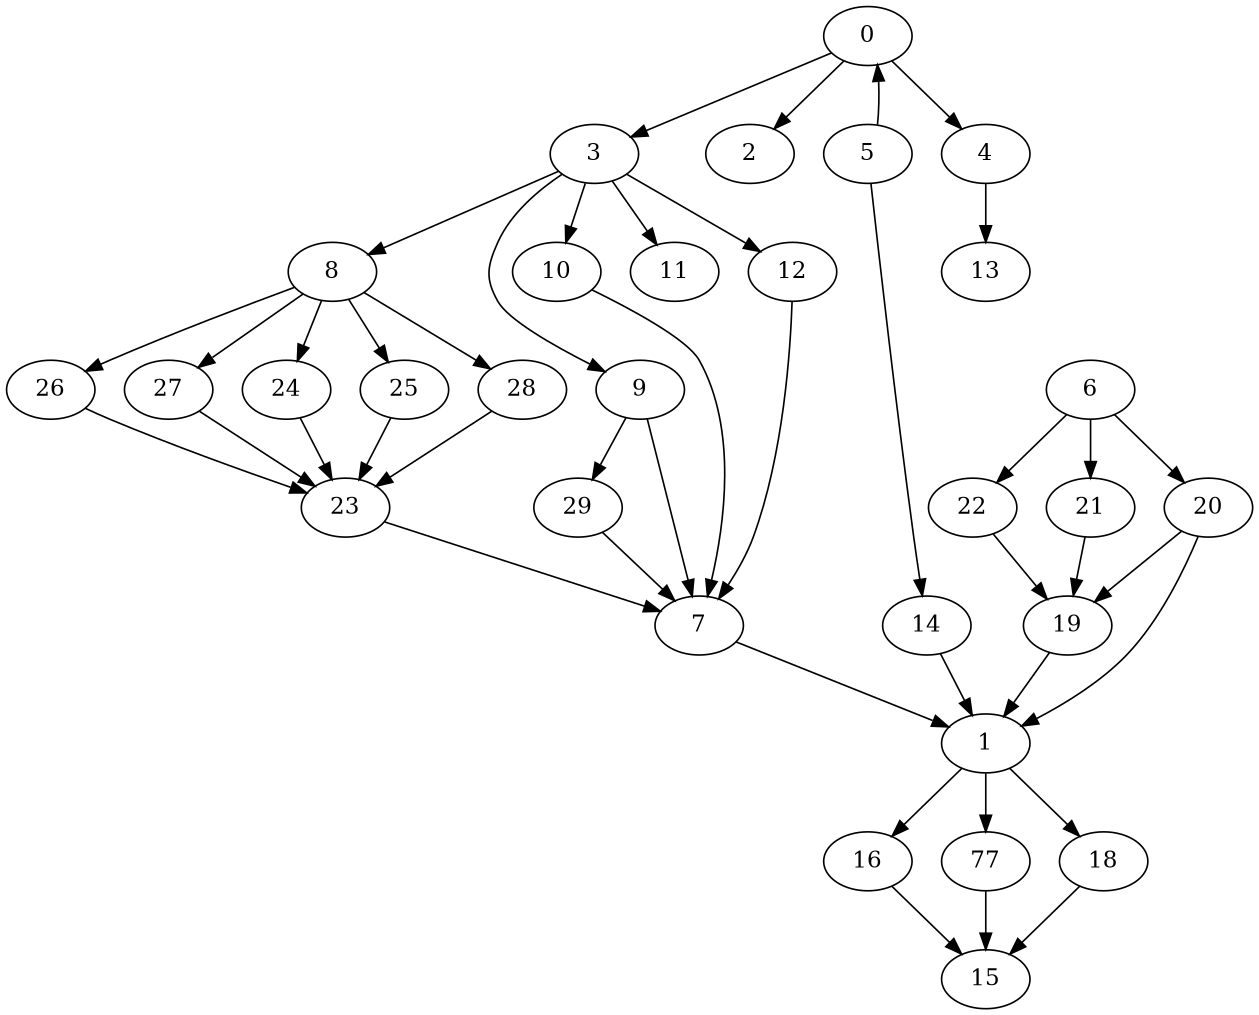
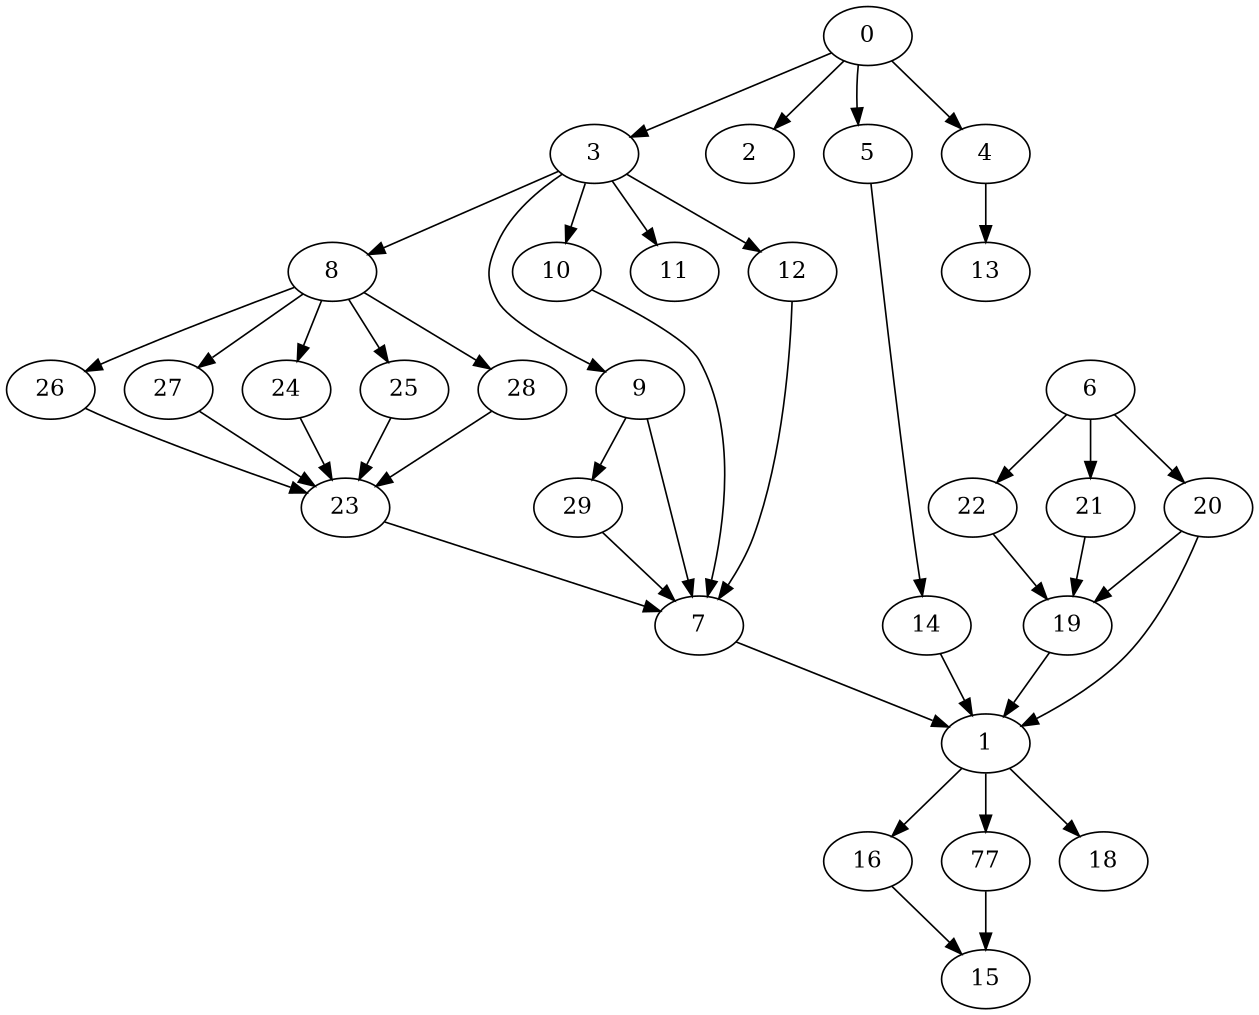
(879, 103) -> (857, 86)
(1051, 914) -> none
